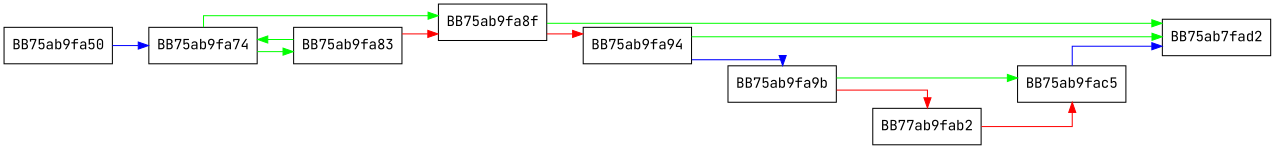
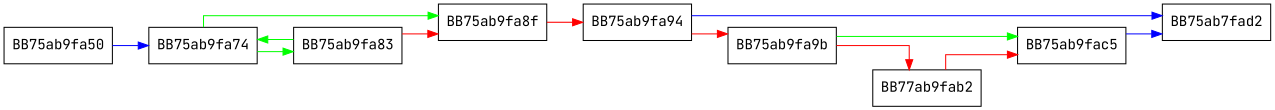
(849, 23) -> none
(922, 37) -> (922, 16)
(738, 60) -> (705, 34)
